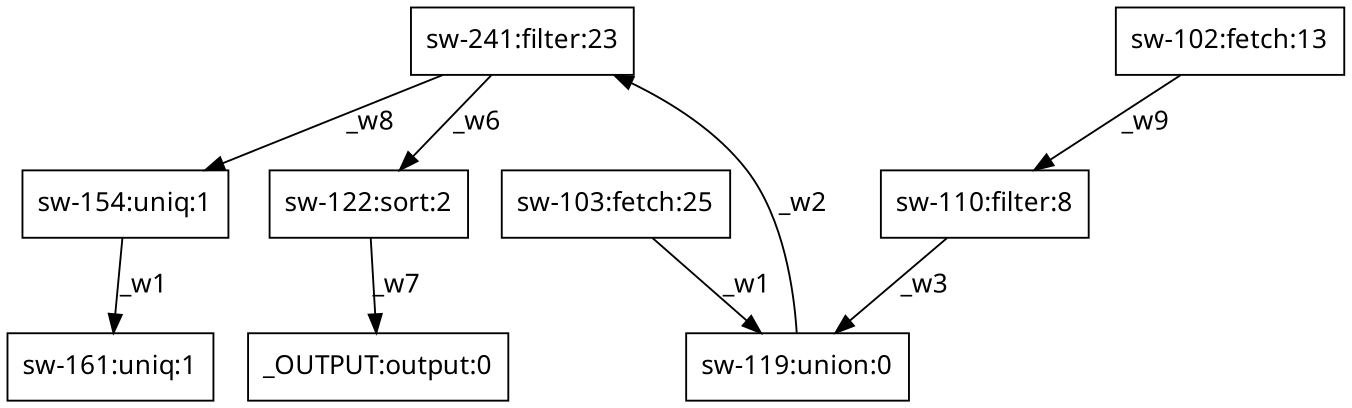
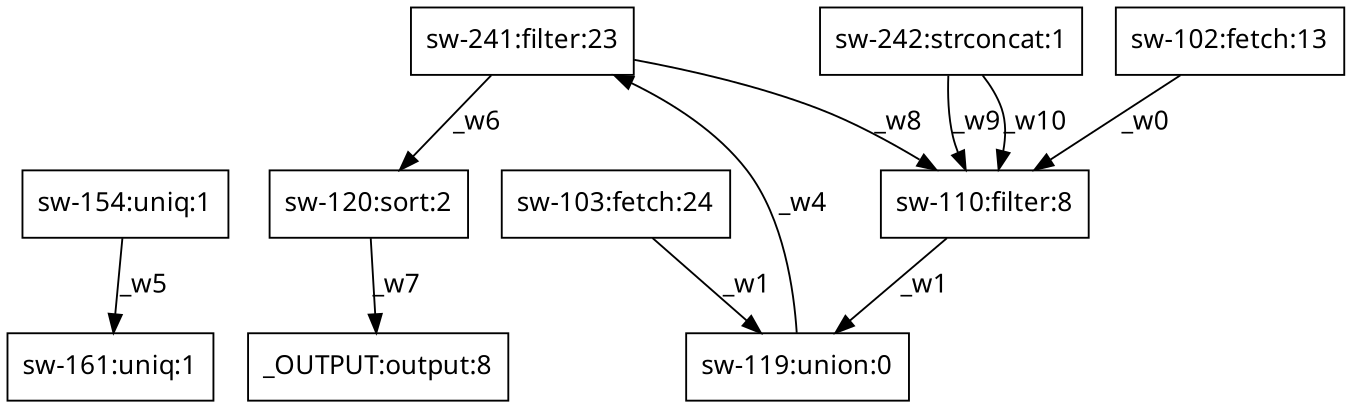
none -> (951, 41)
(333, 119) -> (782, 96)
(1146, 123) -> (1146, 123)
(369, 204) -> (369, 204)
(616, 204) -> (616, 204)
(803, 204) -> (803, 204)
(144, 286) -> (144, 286)
(925, 286) -> (925, 286)
(378, 367) -> (378, 367)
